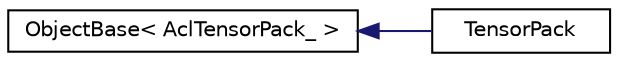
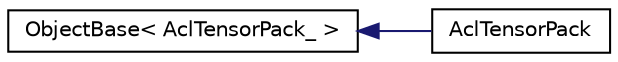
(521, 31) -> (521, 31)
